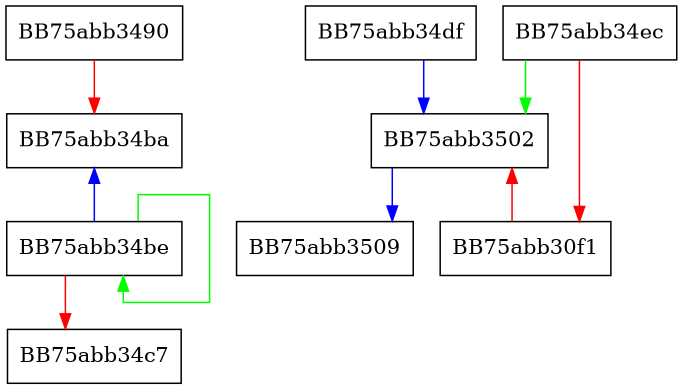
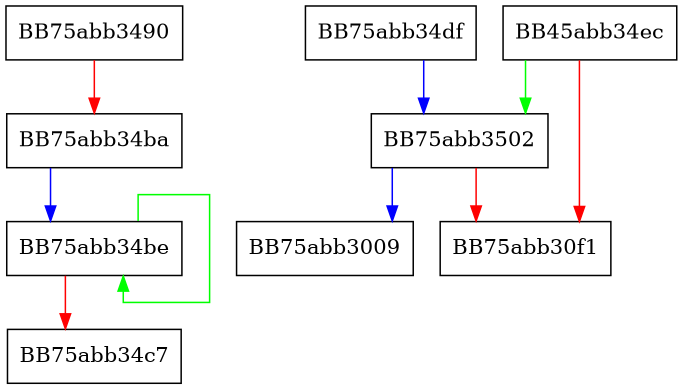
(590, 33) -> (590, 33)
(94, 202) -> (51, 187)
(512, 202) -> (476, 187)
(325, 249) -> (325, 249)
